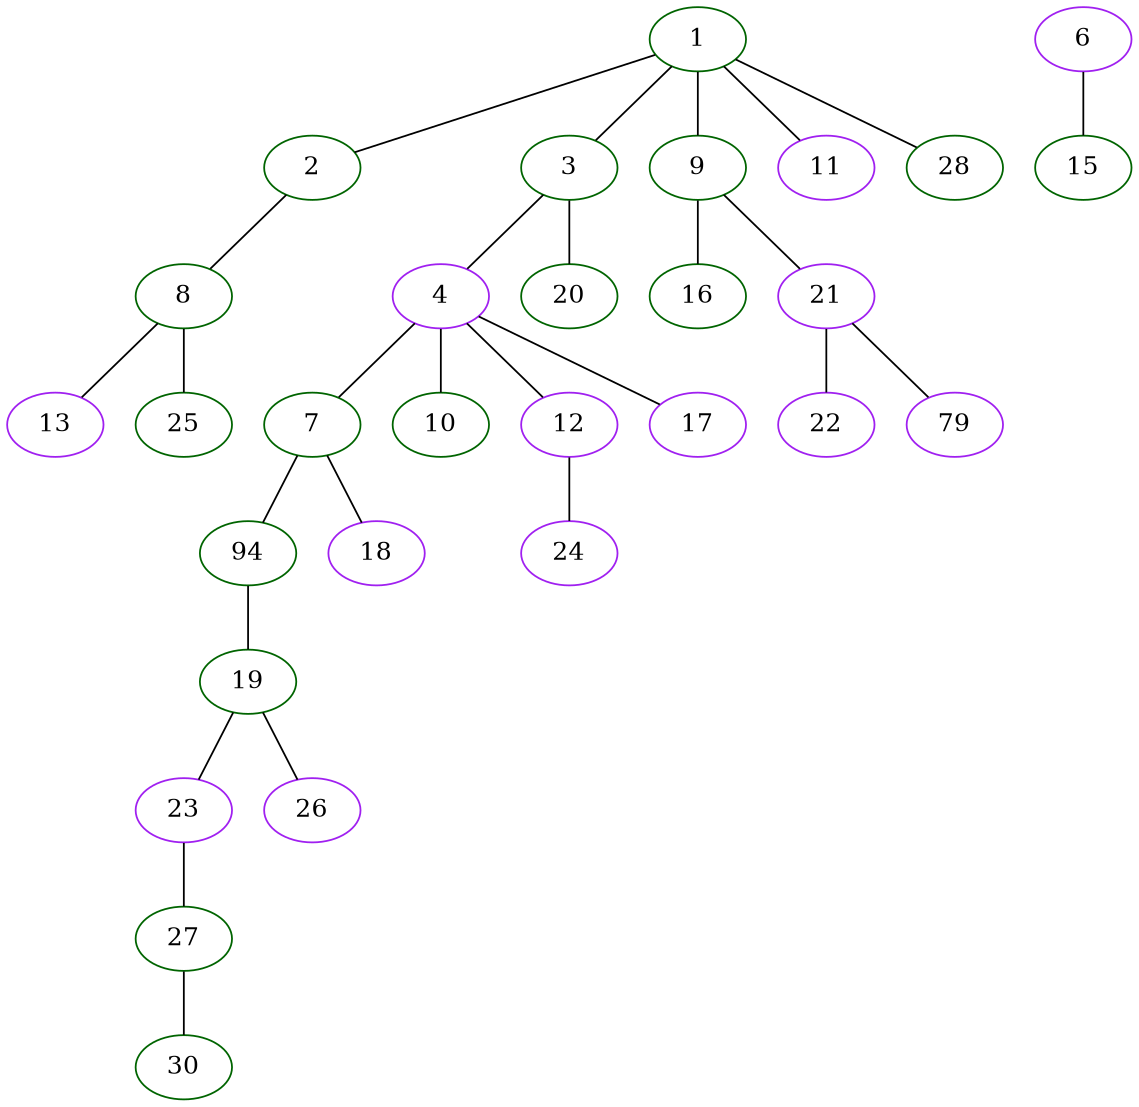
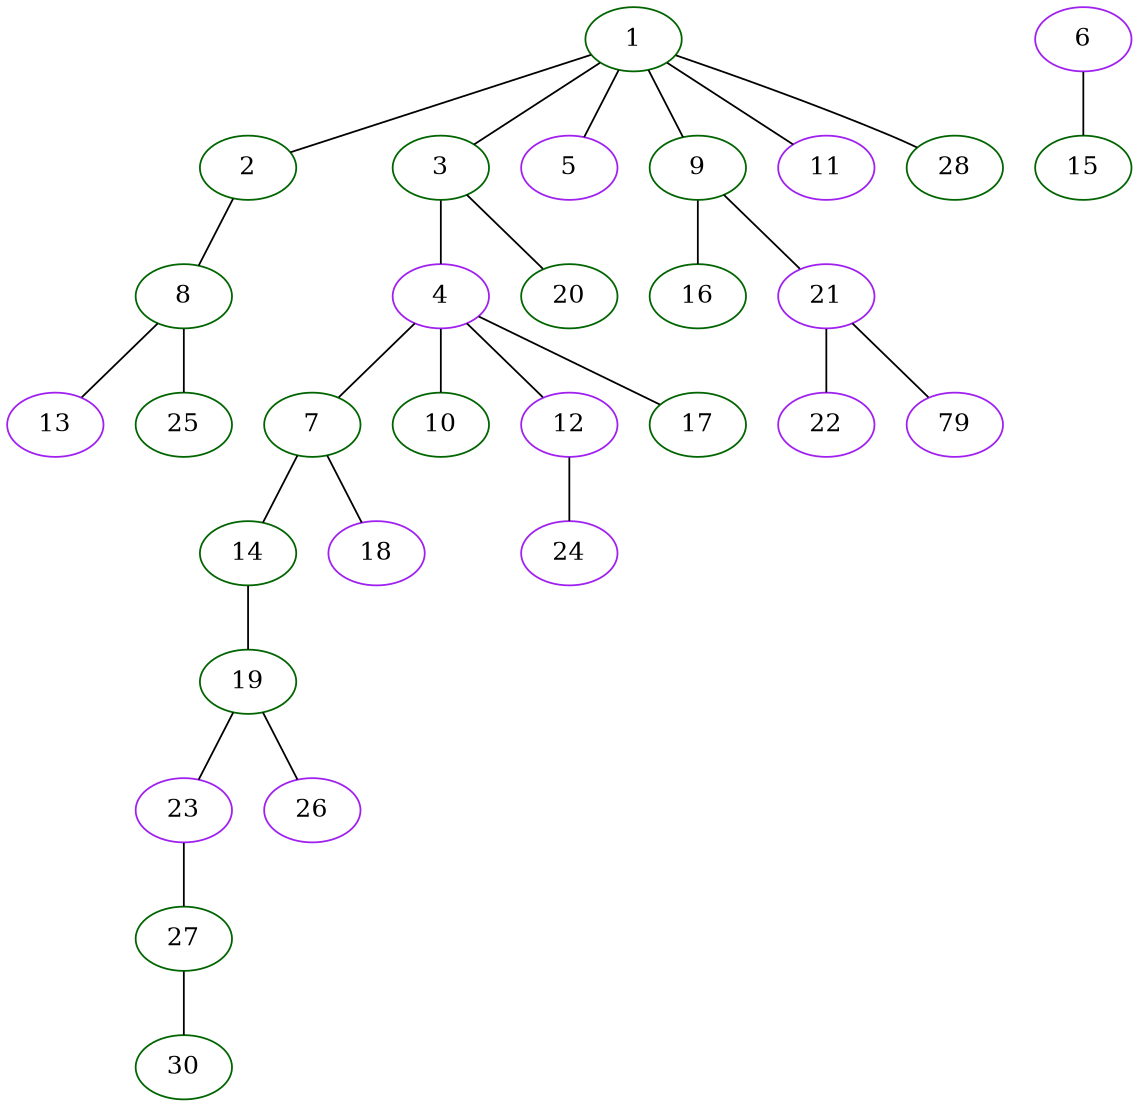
none -> (569, 168)
(698, 425) -> (698, 425)
(248, 553) -> (248, 553)
